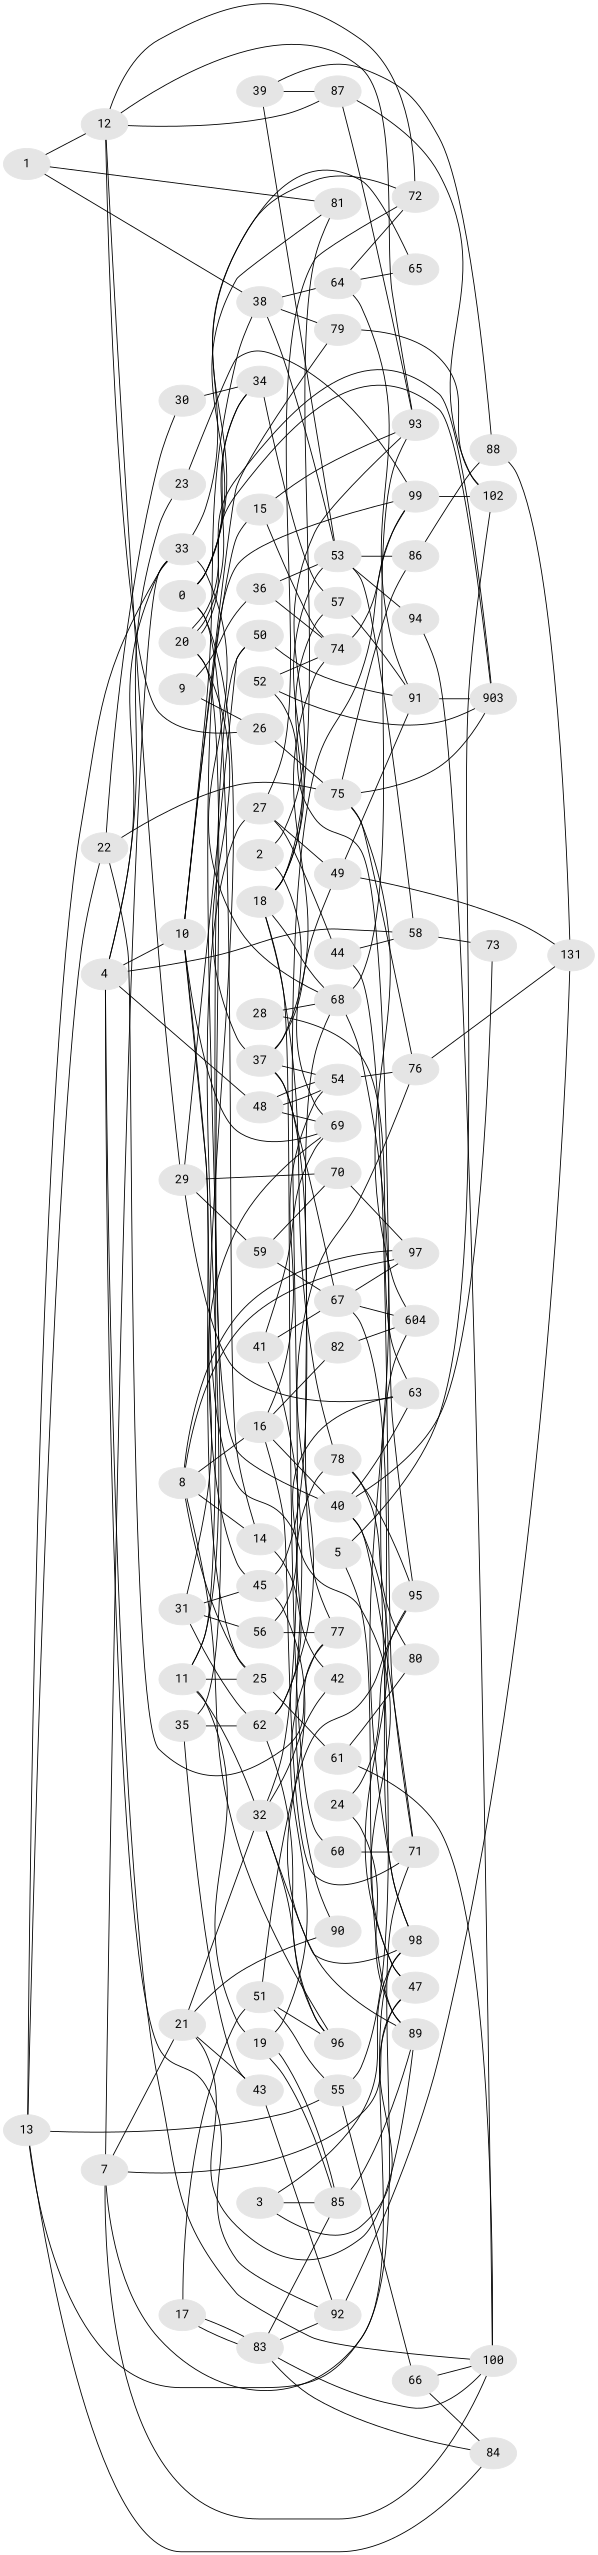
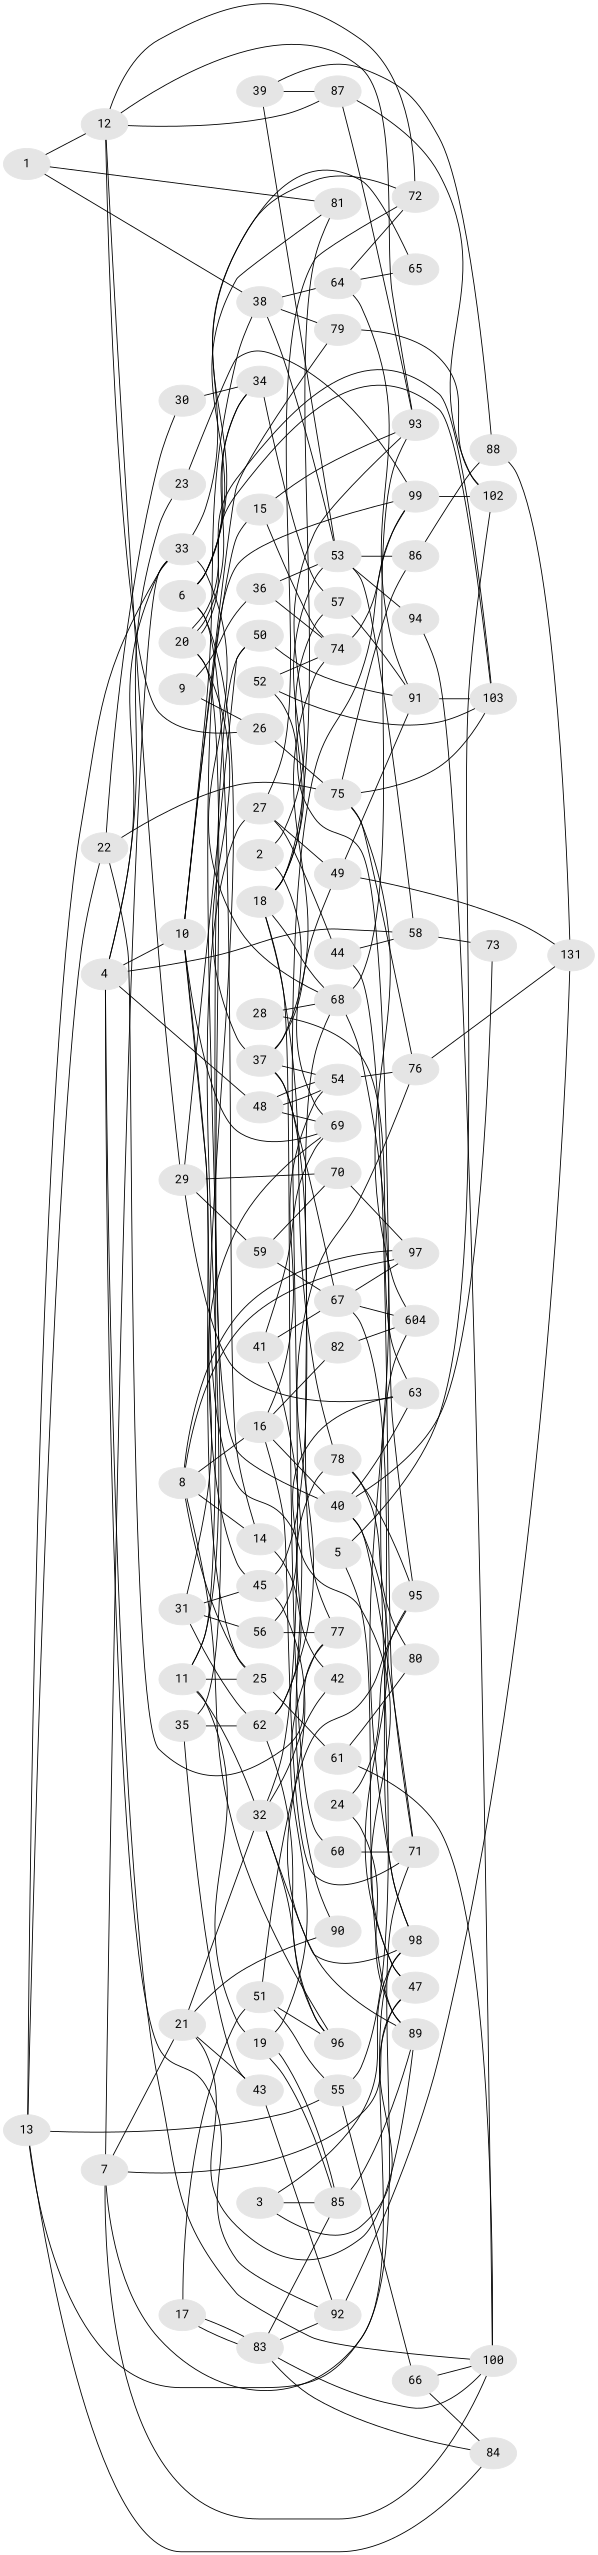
(182, 596) -> (182, 596)
(493, 699) -> (493, 699)
